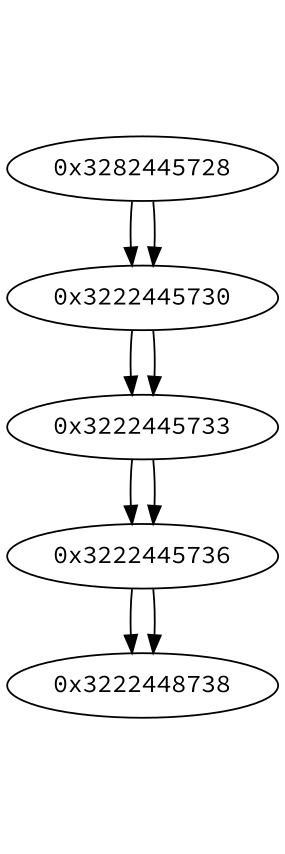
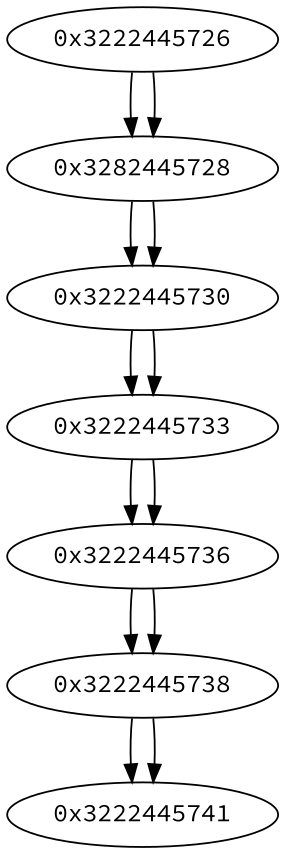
none -> (143, 39)
(143, 685) -> (143, 685)
none -> (143, 815)
